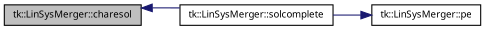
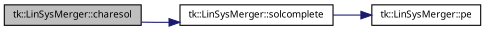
(166, 8) -> (155, 22)
